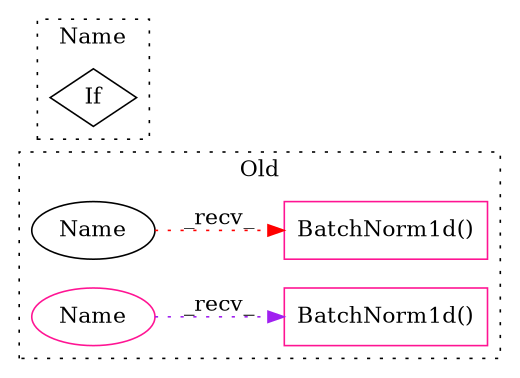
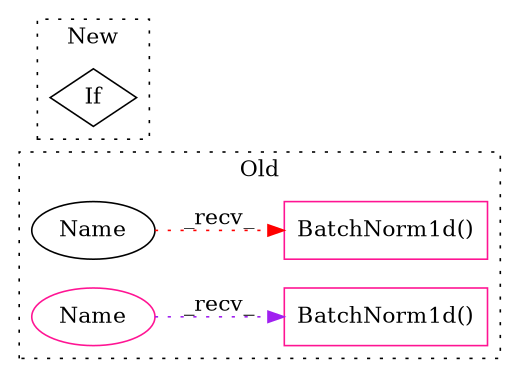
(93, 38) -> (93, 38)
